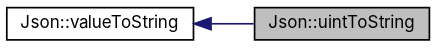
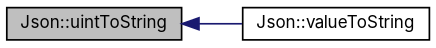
(233, 24) -> (221, 24)
